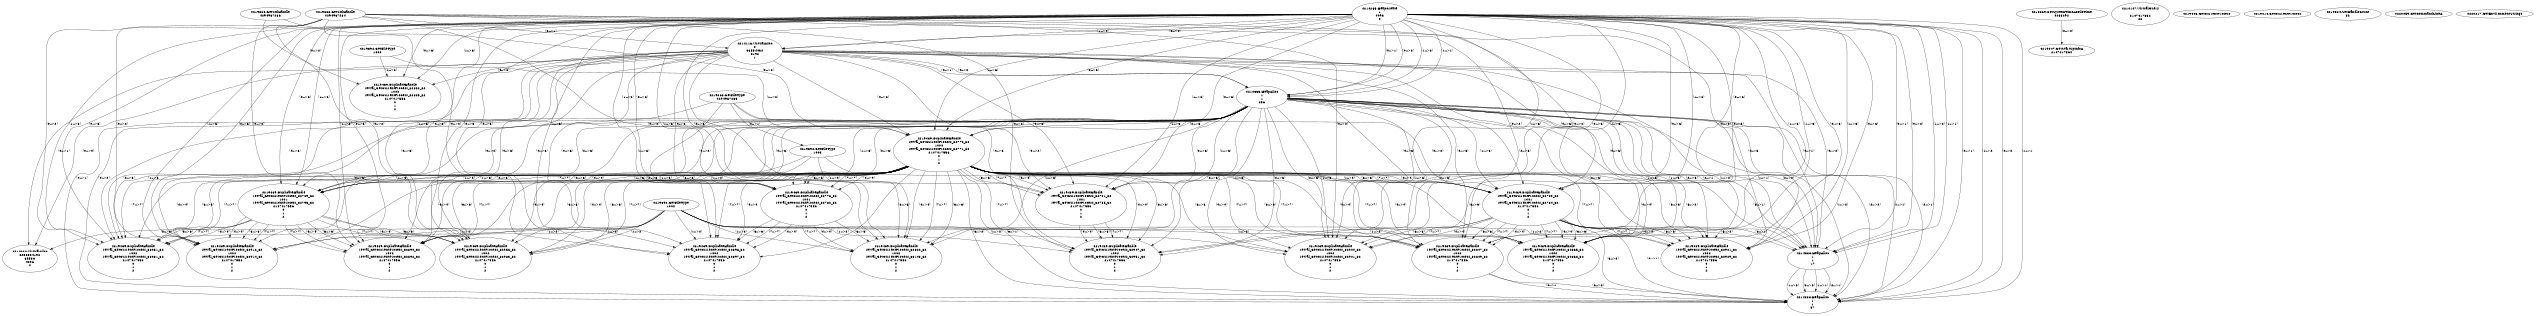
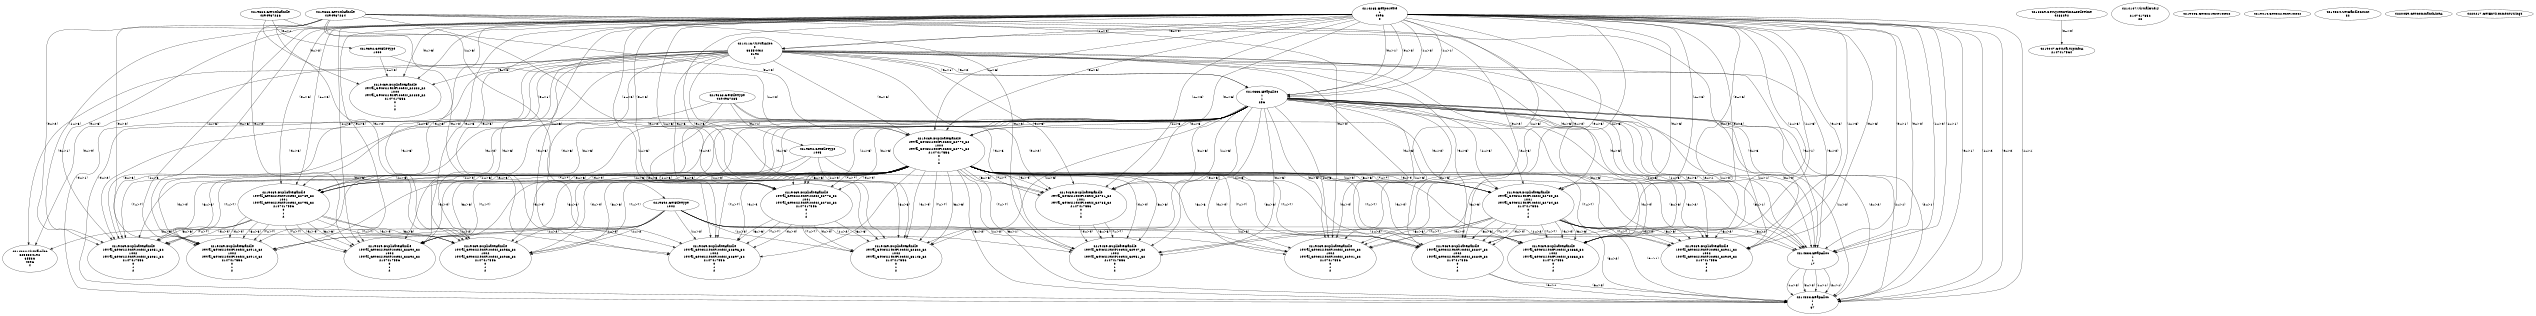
(535, 31) -> (504, 94)
none -> (307, 42)
